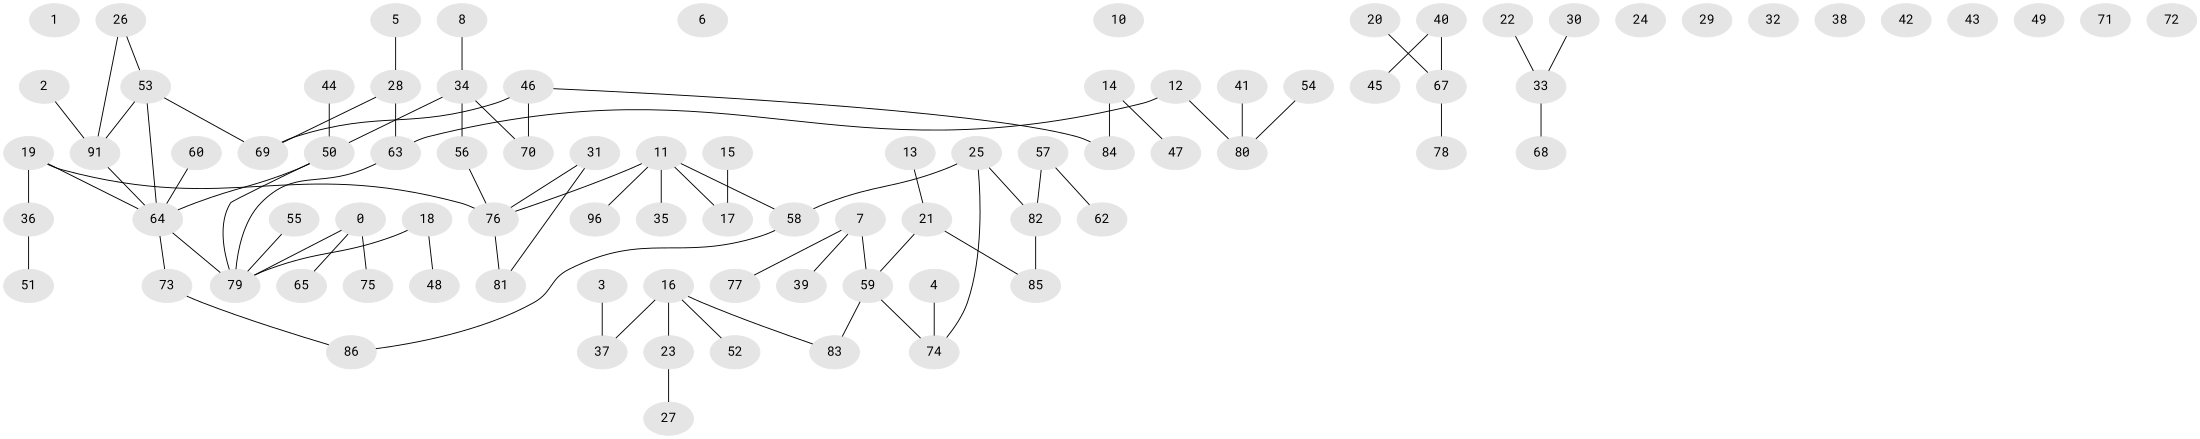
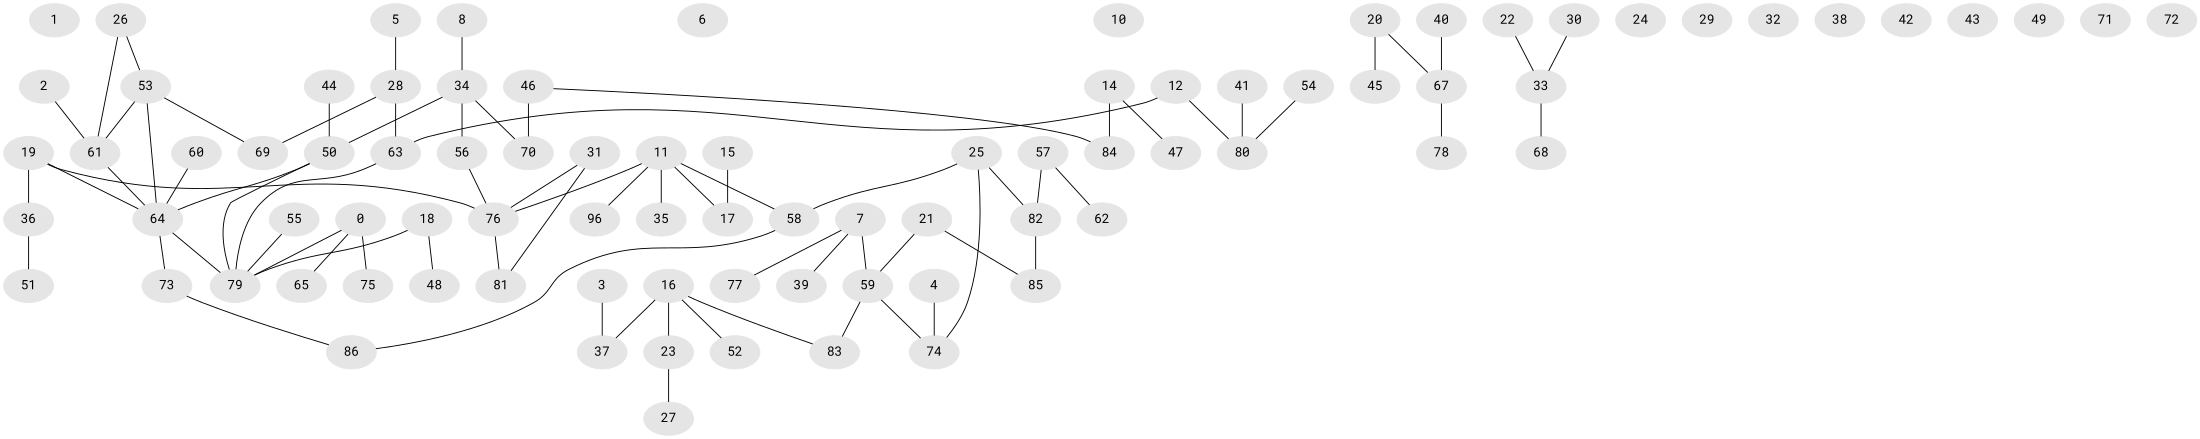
(1412, 50) -> (1375, 54)
(413, 119) -> none
(95, 153) -> (95, 153)
(910, 153) -> none
